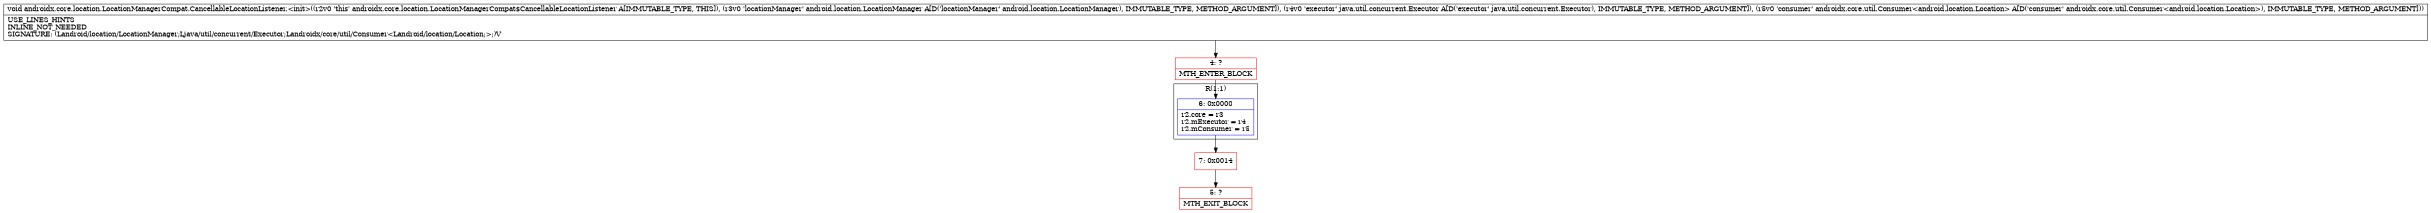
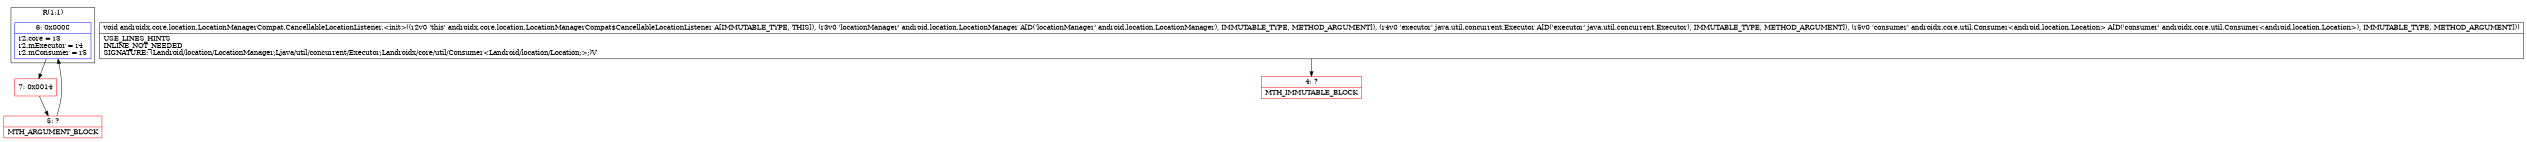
(1216, 74) -> (1311, 93)
(1216, 87) -> (62, 90)
(1216, 204) -> (53, 132)
